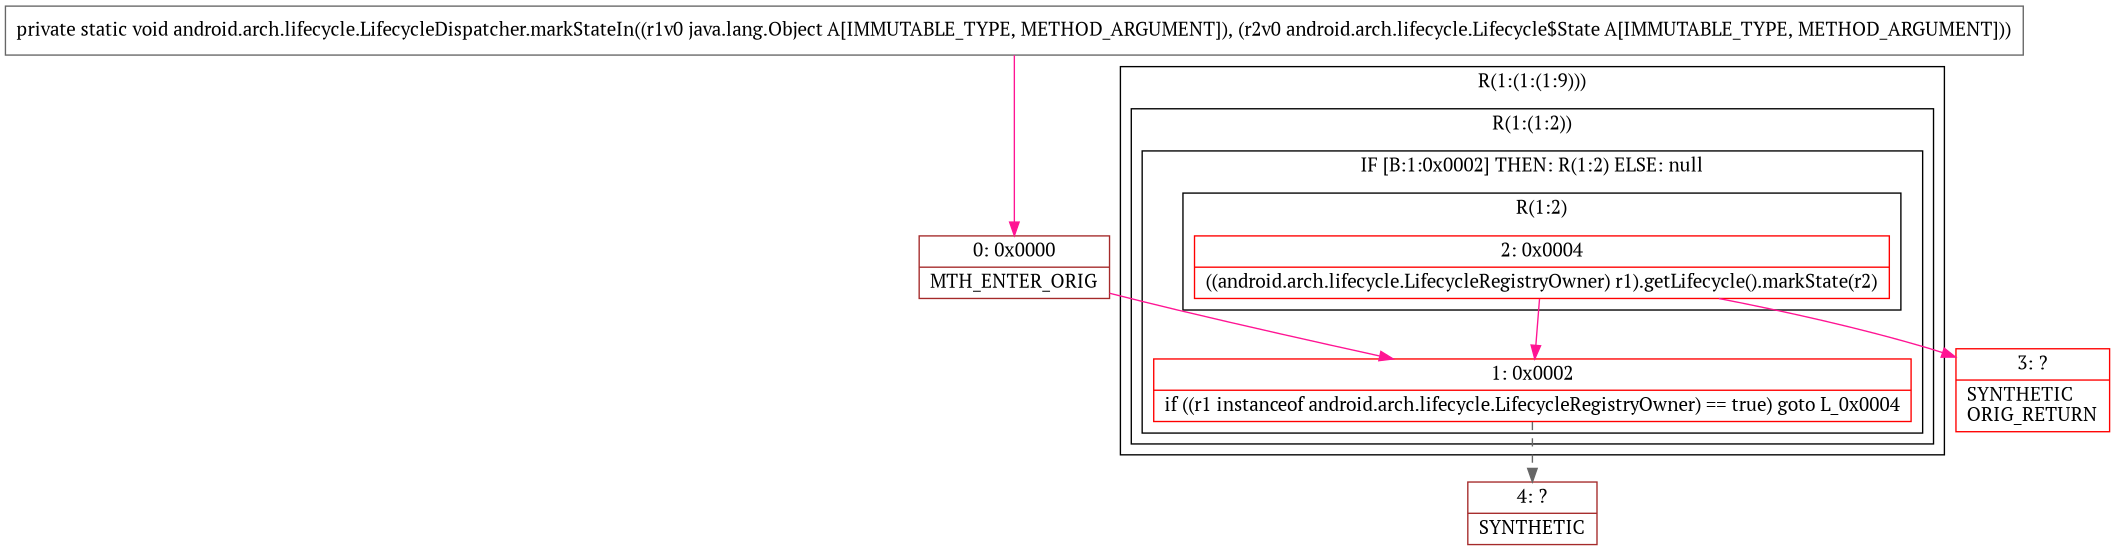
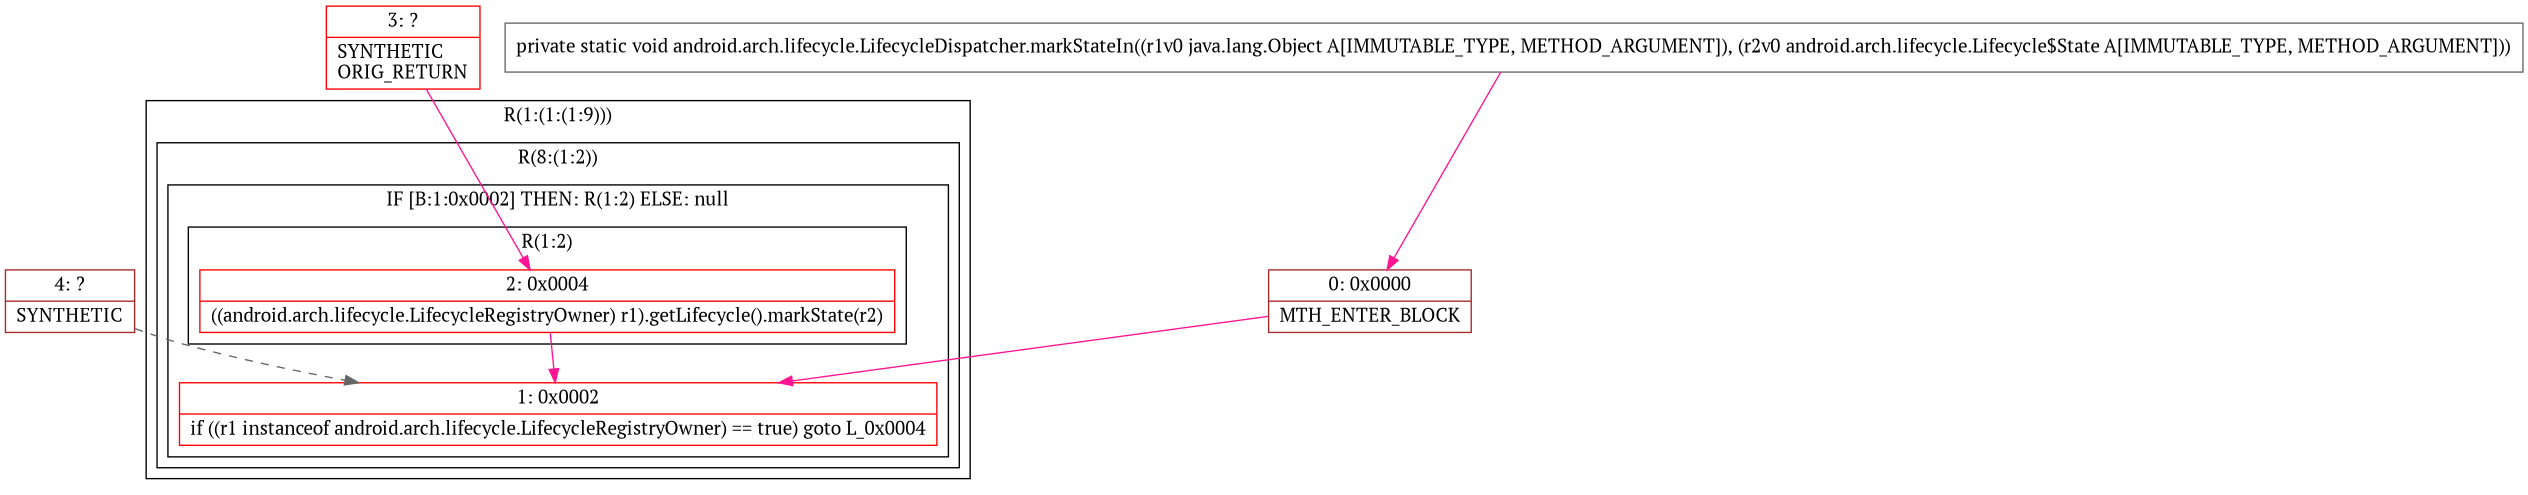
(1532, 124) -> (558, 158)
(1014, 282) -> (1370, 316)
(1831, 323) -> (475, 174)
(1532, 445) -> (239, 358)
